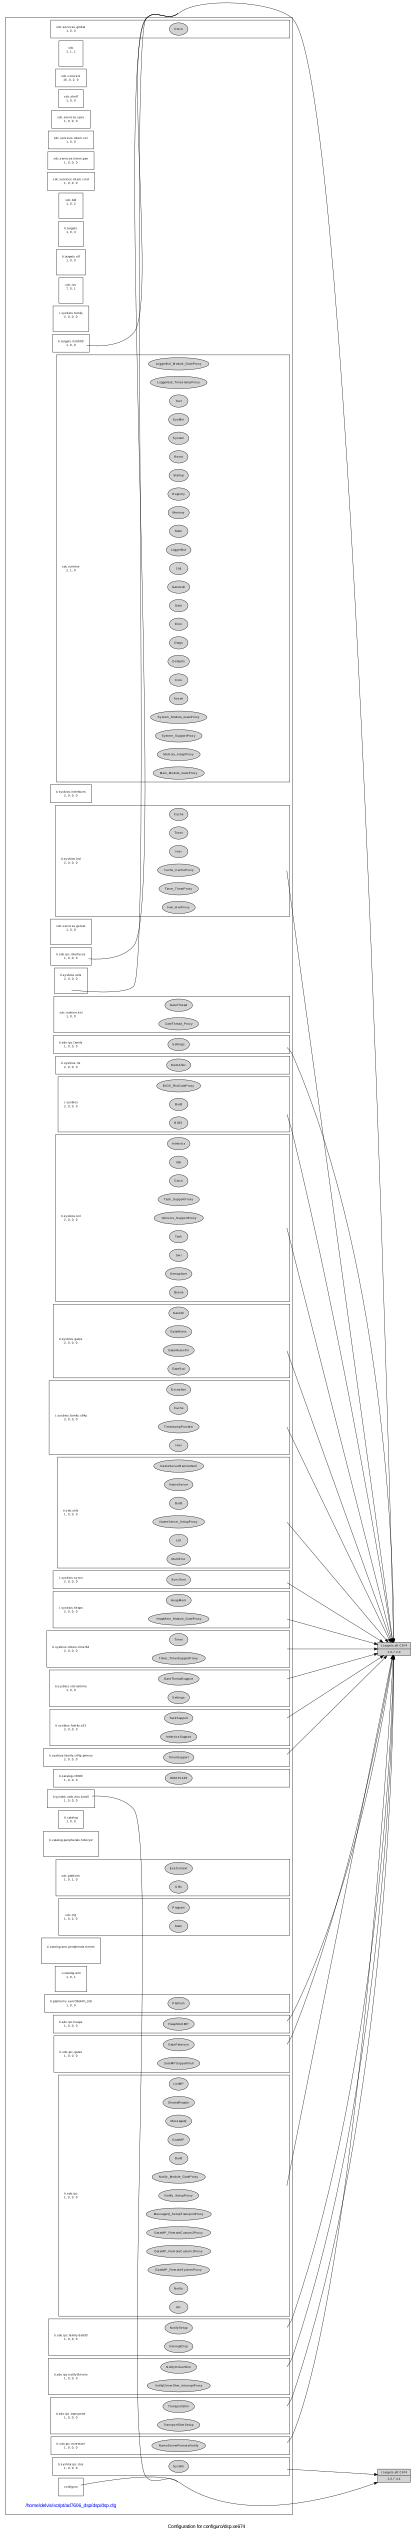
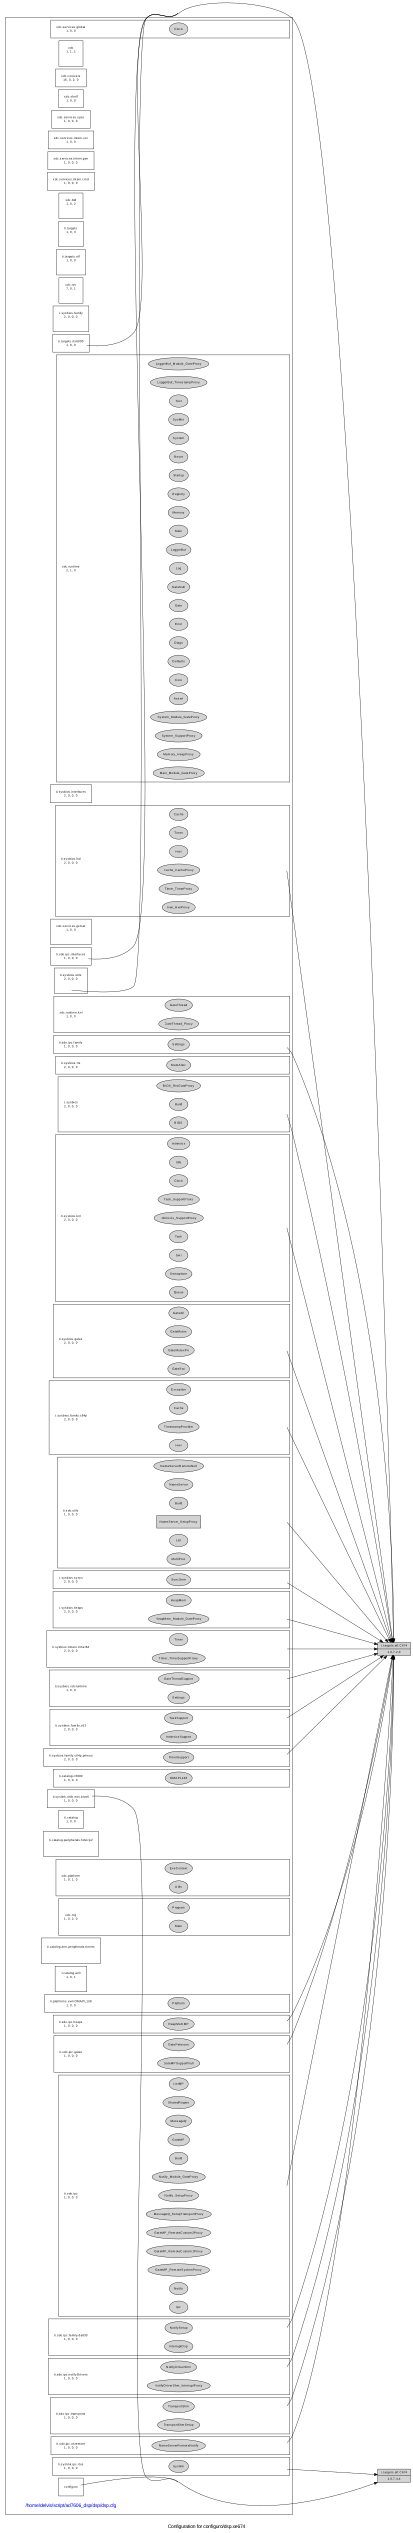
(179, 1522) -> (179, 1522)
